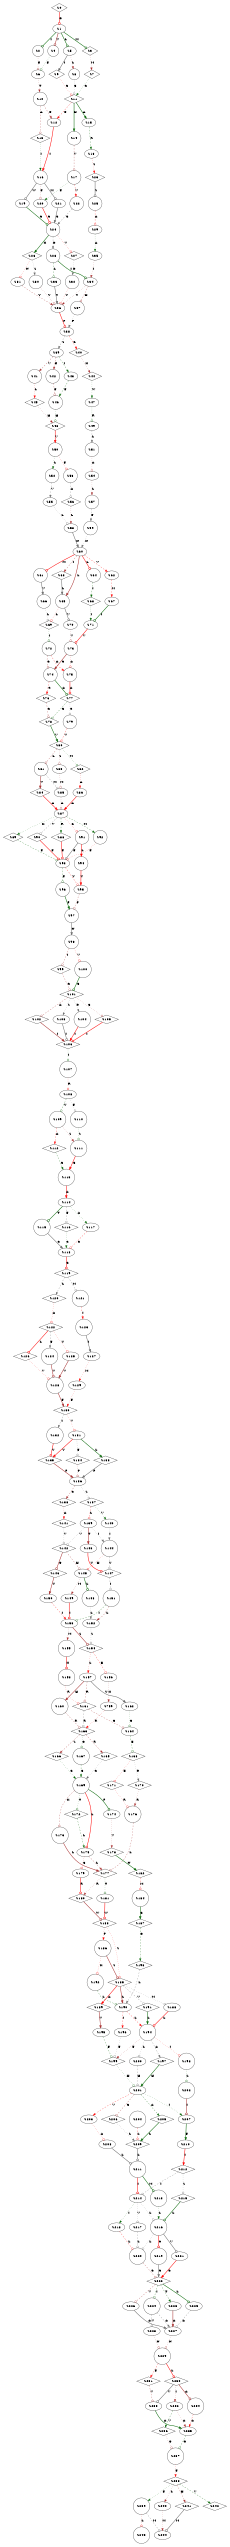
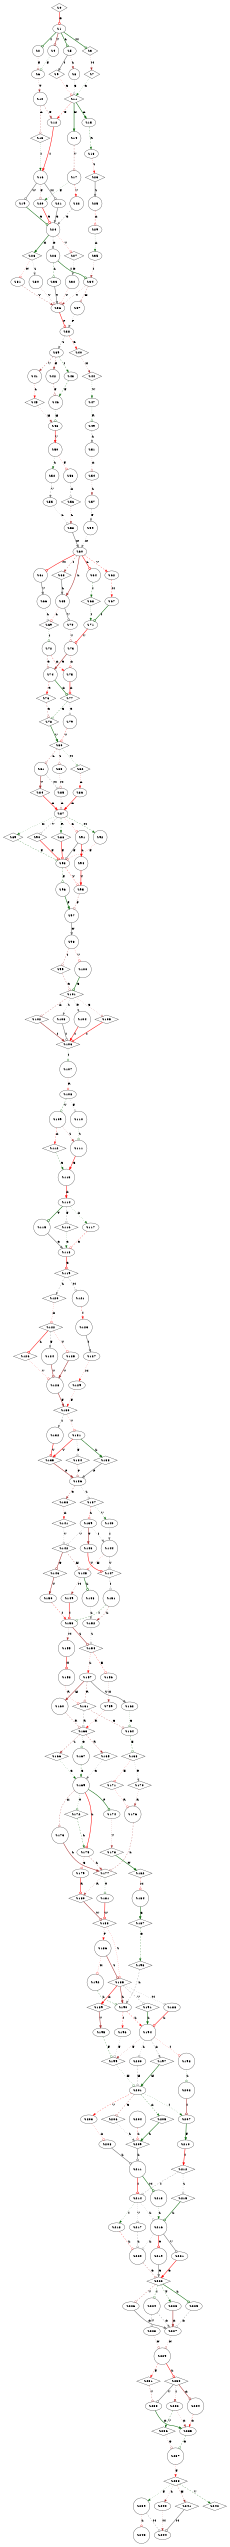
(95, 188) -> (95, 188)
(55, 426) -> (55, 426)
